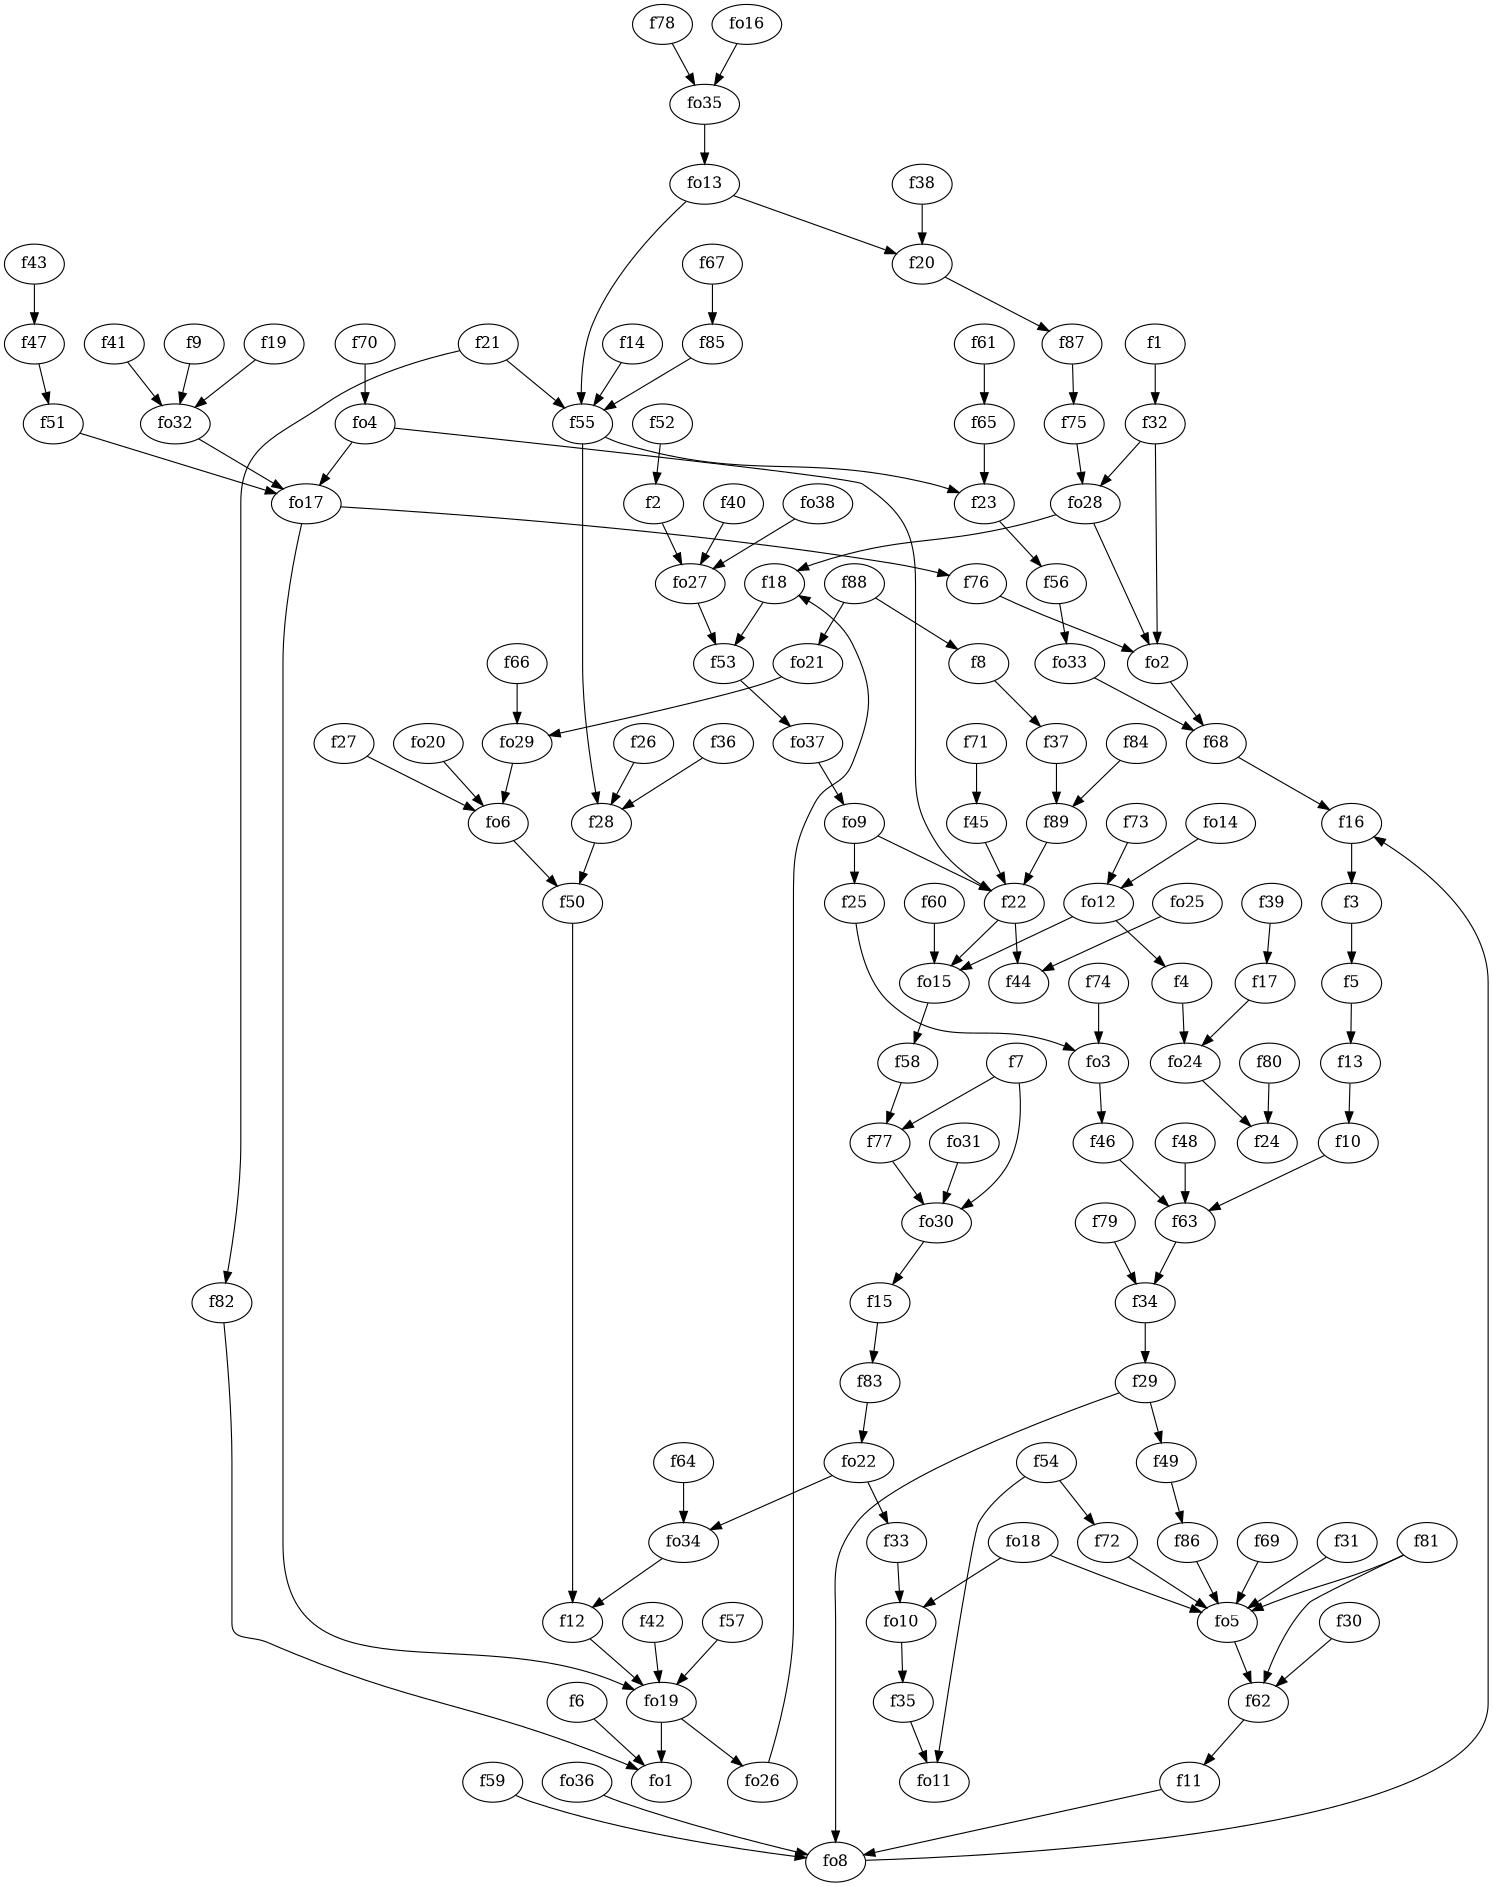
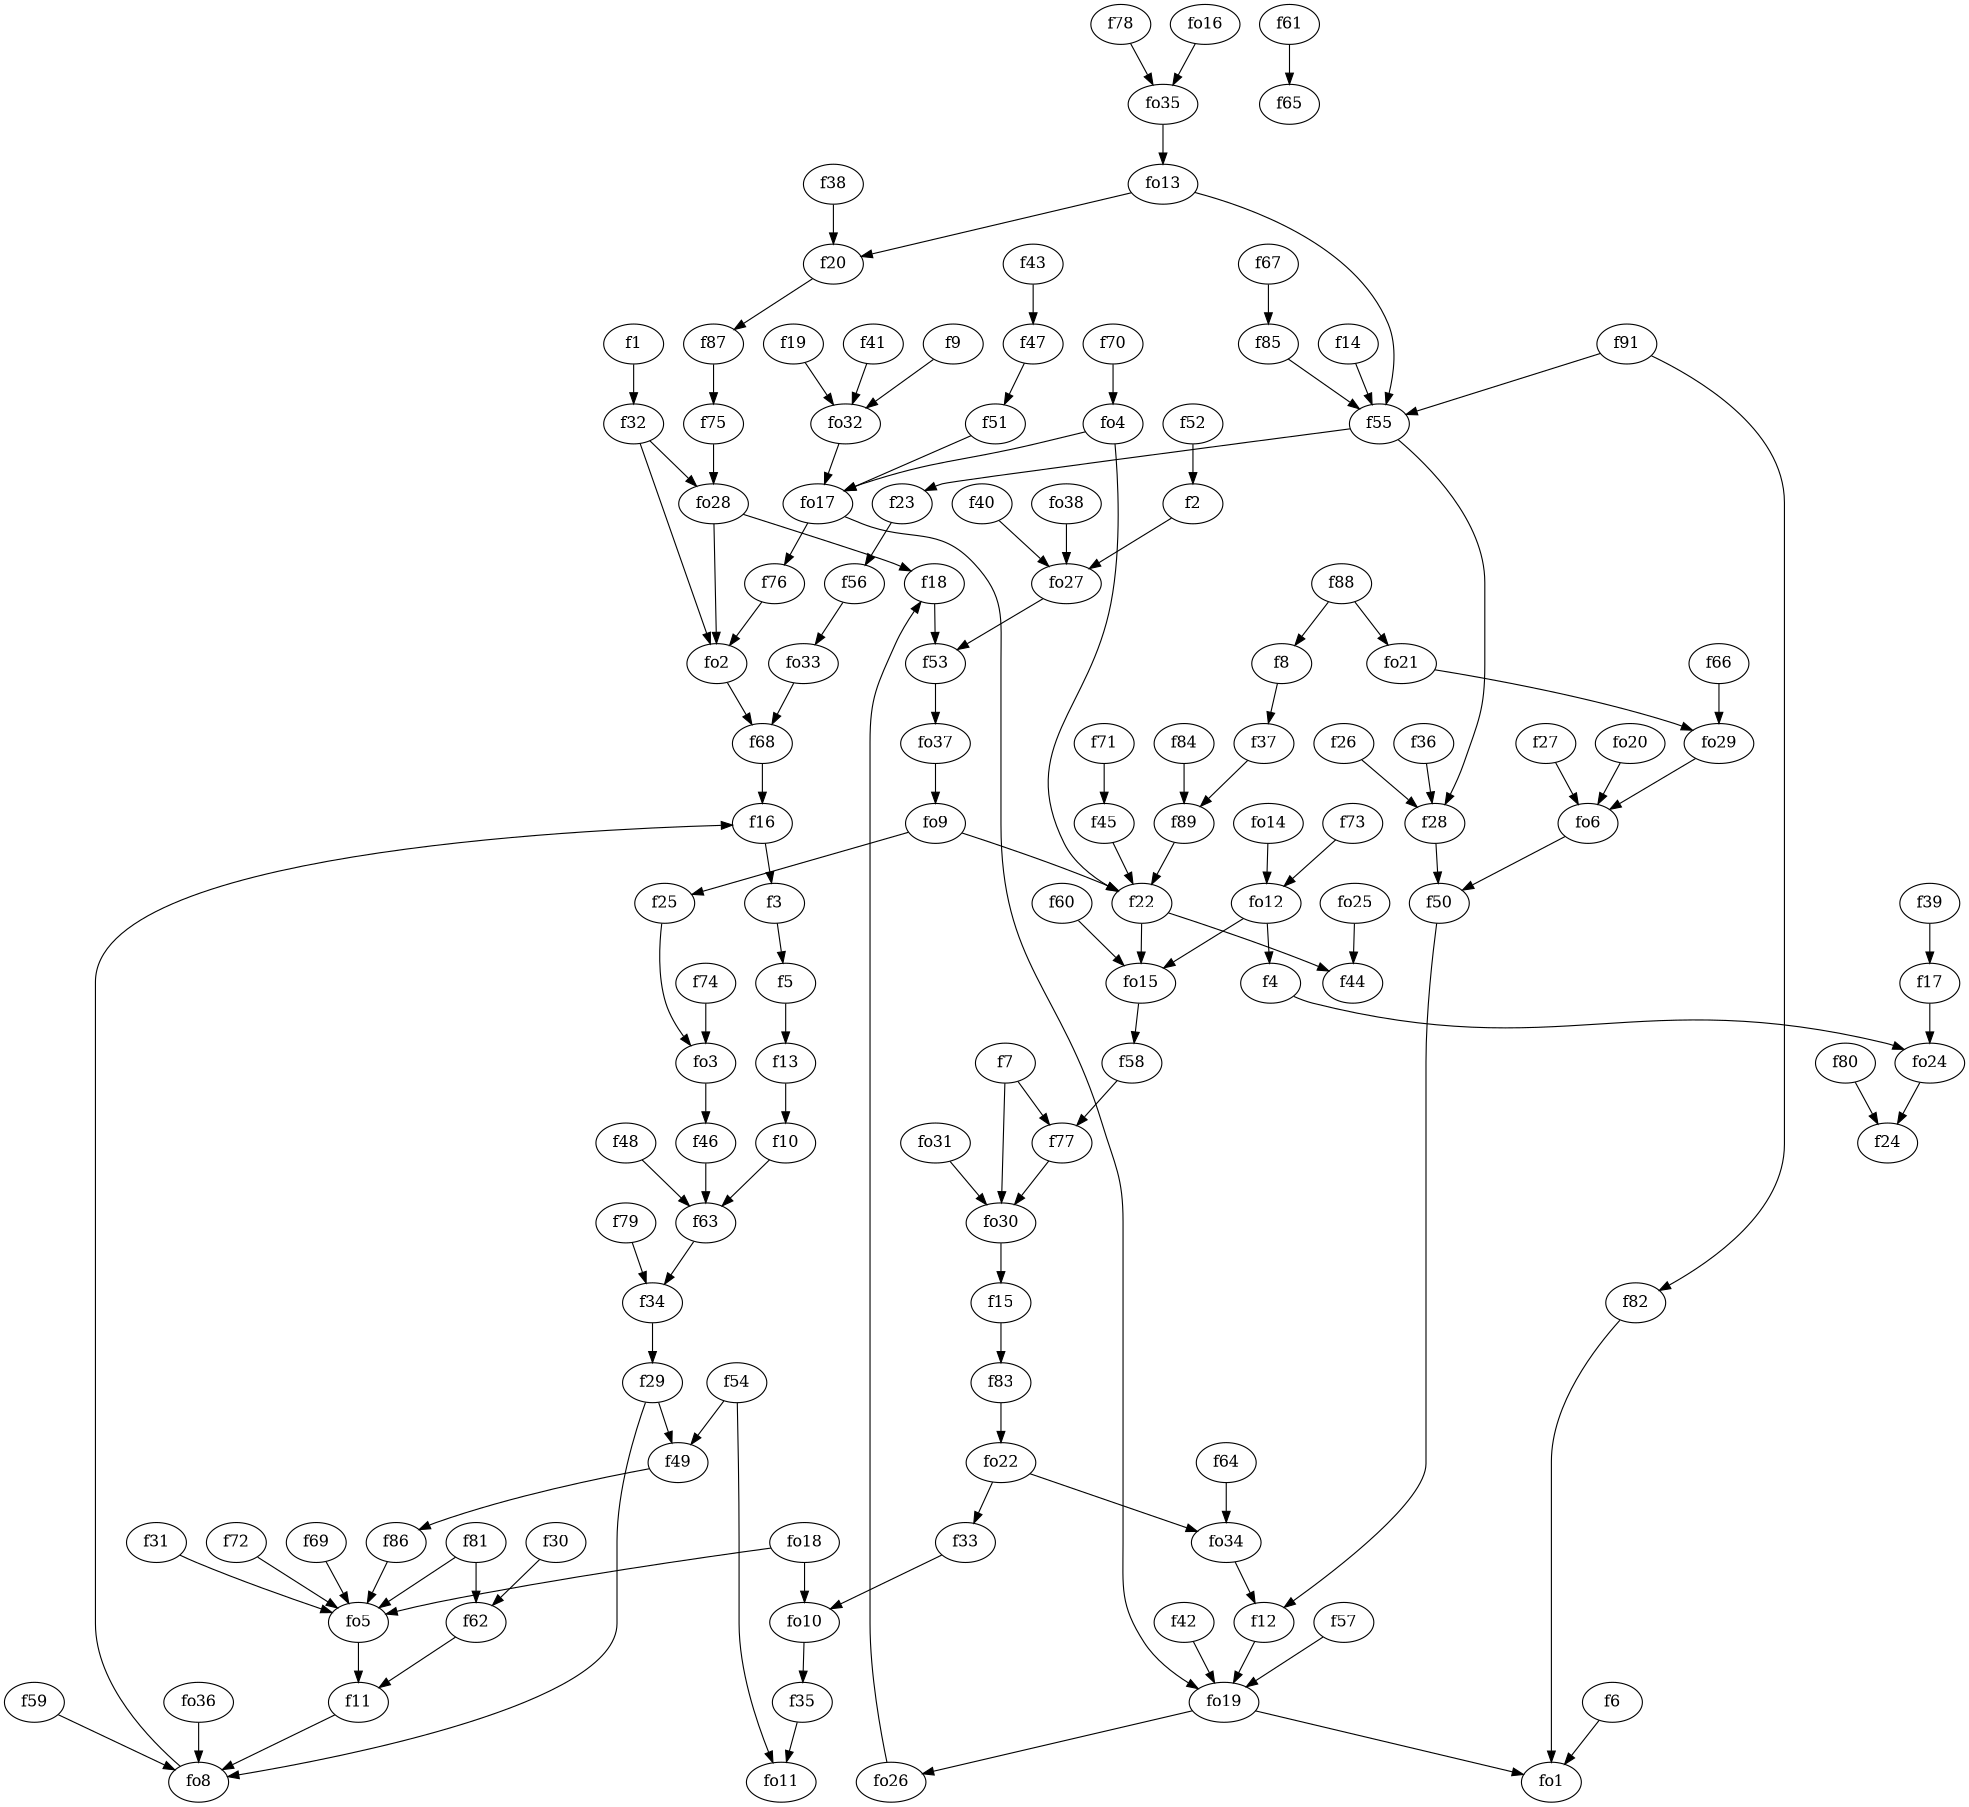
(488, 344) -> (1627, 344)
(984, 458) -> none
(1074, 1498) -> (711, 1418)
(1241, 1657) -> (358, 1657)
